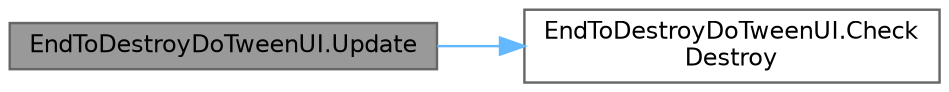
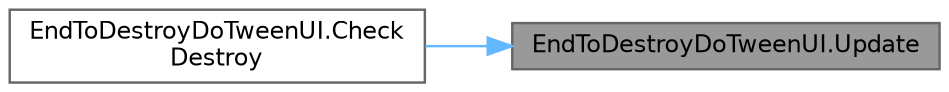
(469, 46) -> (456, 46)
